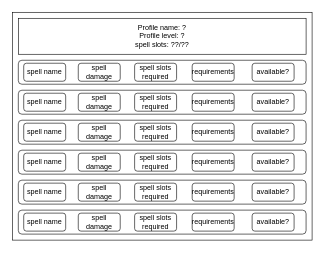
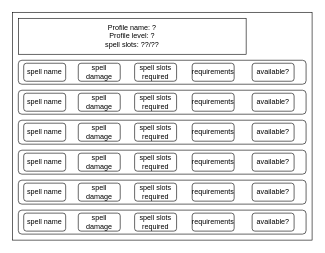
(162, 36) -> (132, 36)
